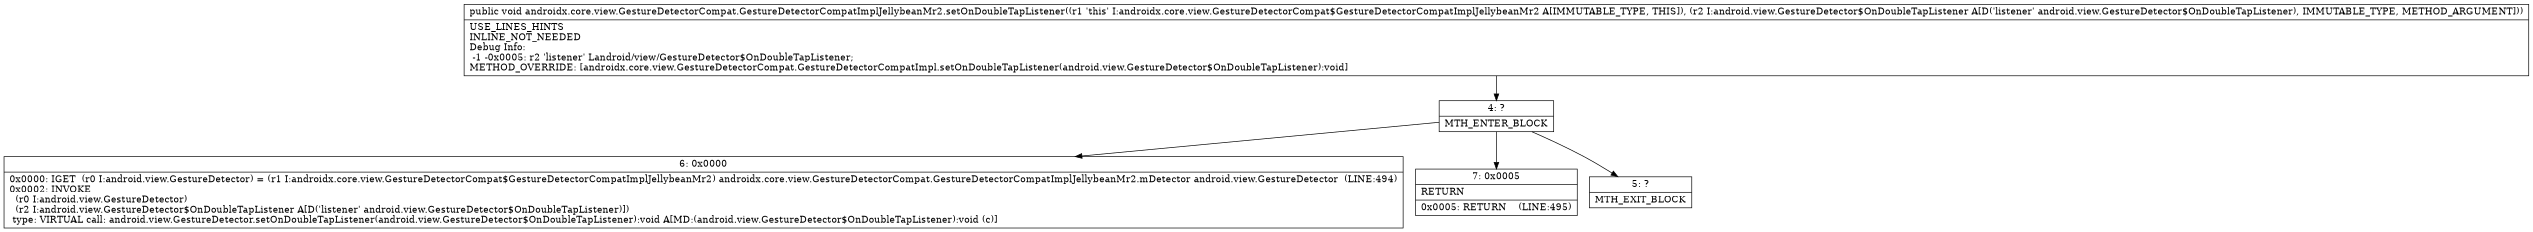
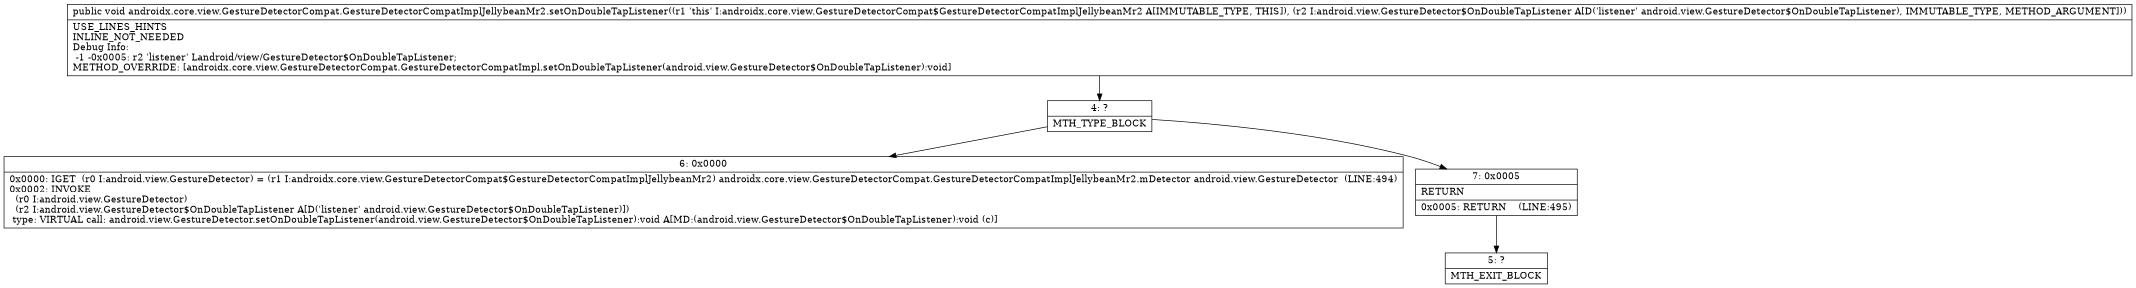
(1496, 124) -> (1100, 124)
(1573, 151) -> (1496, 231)
